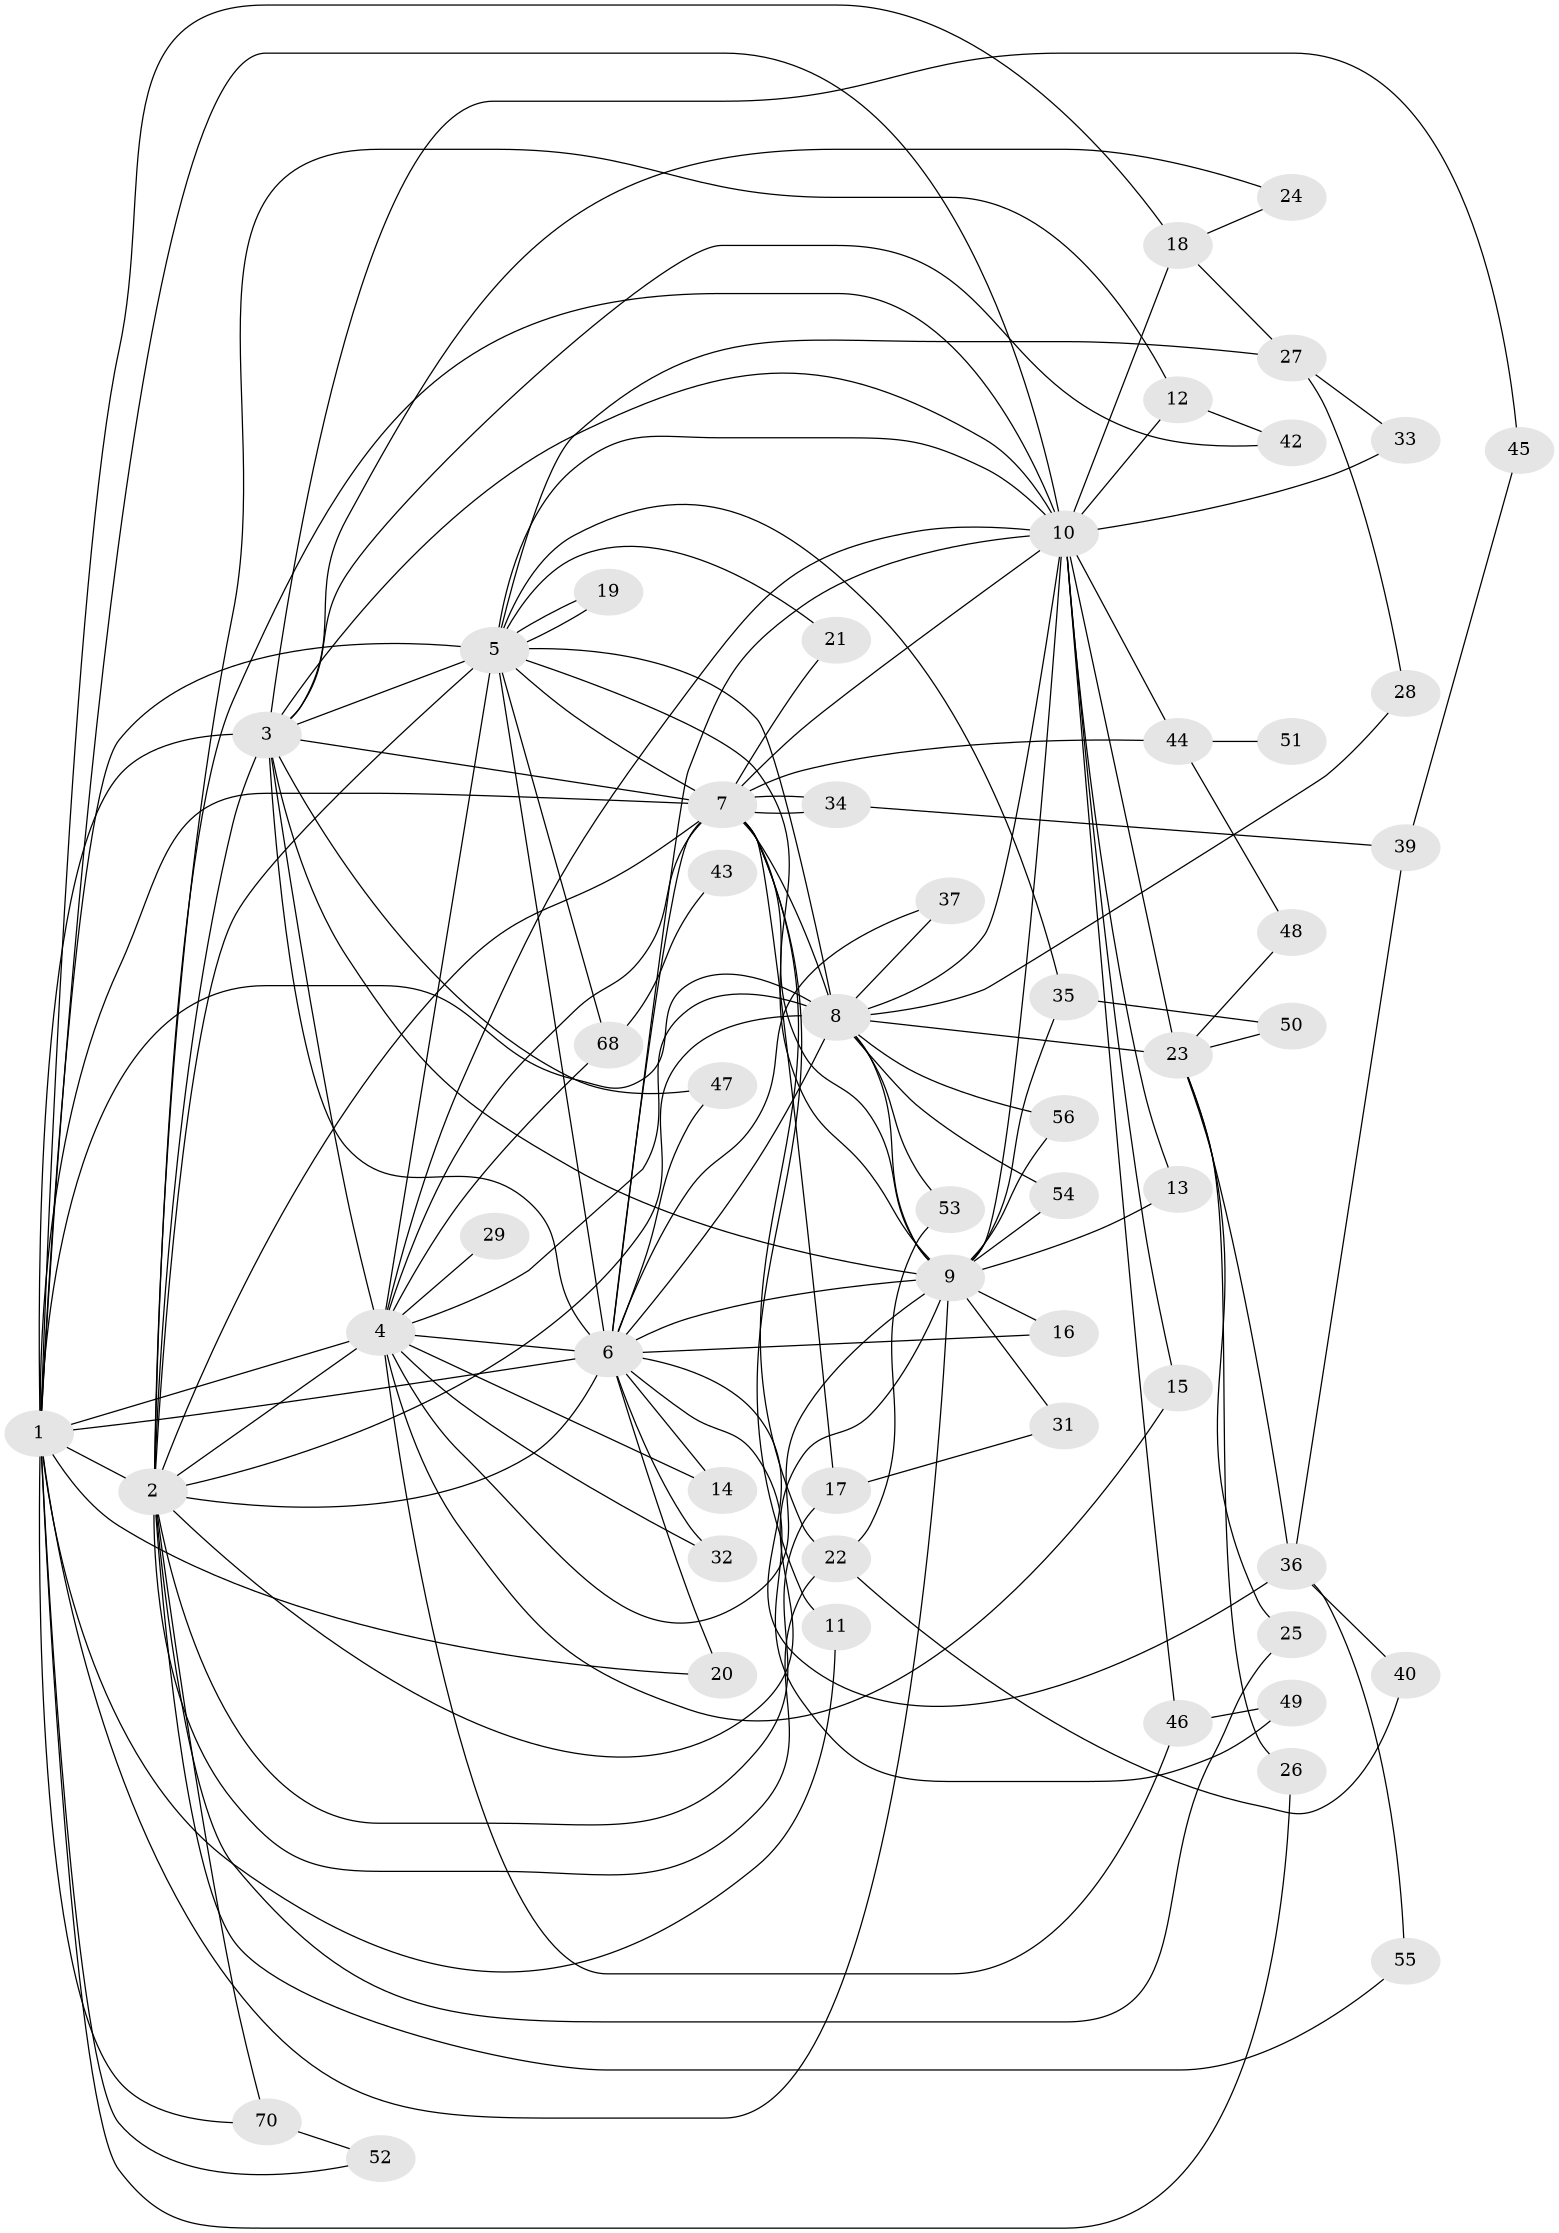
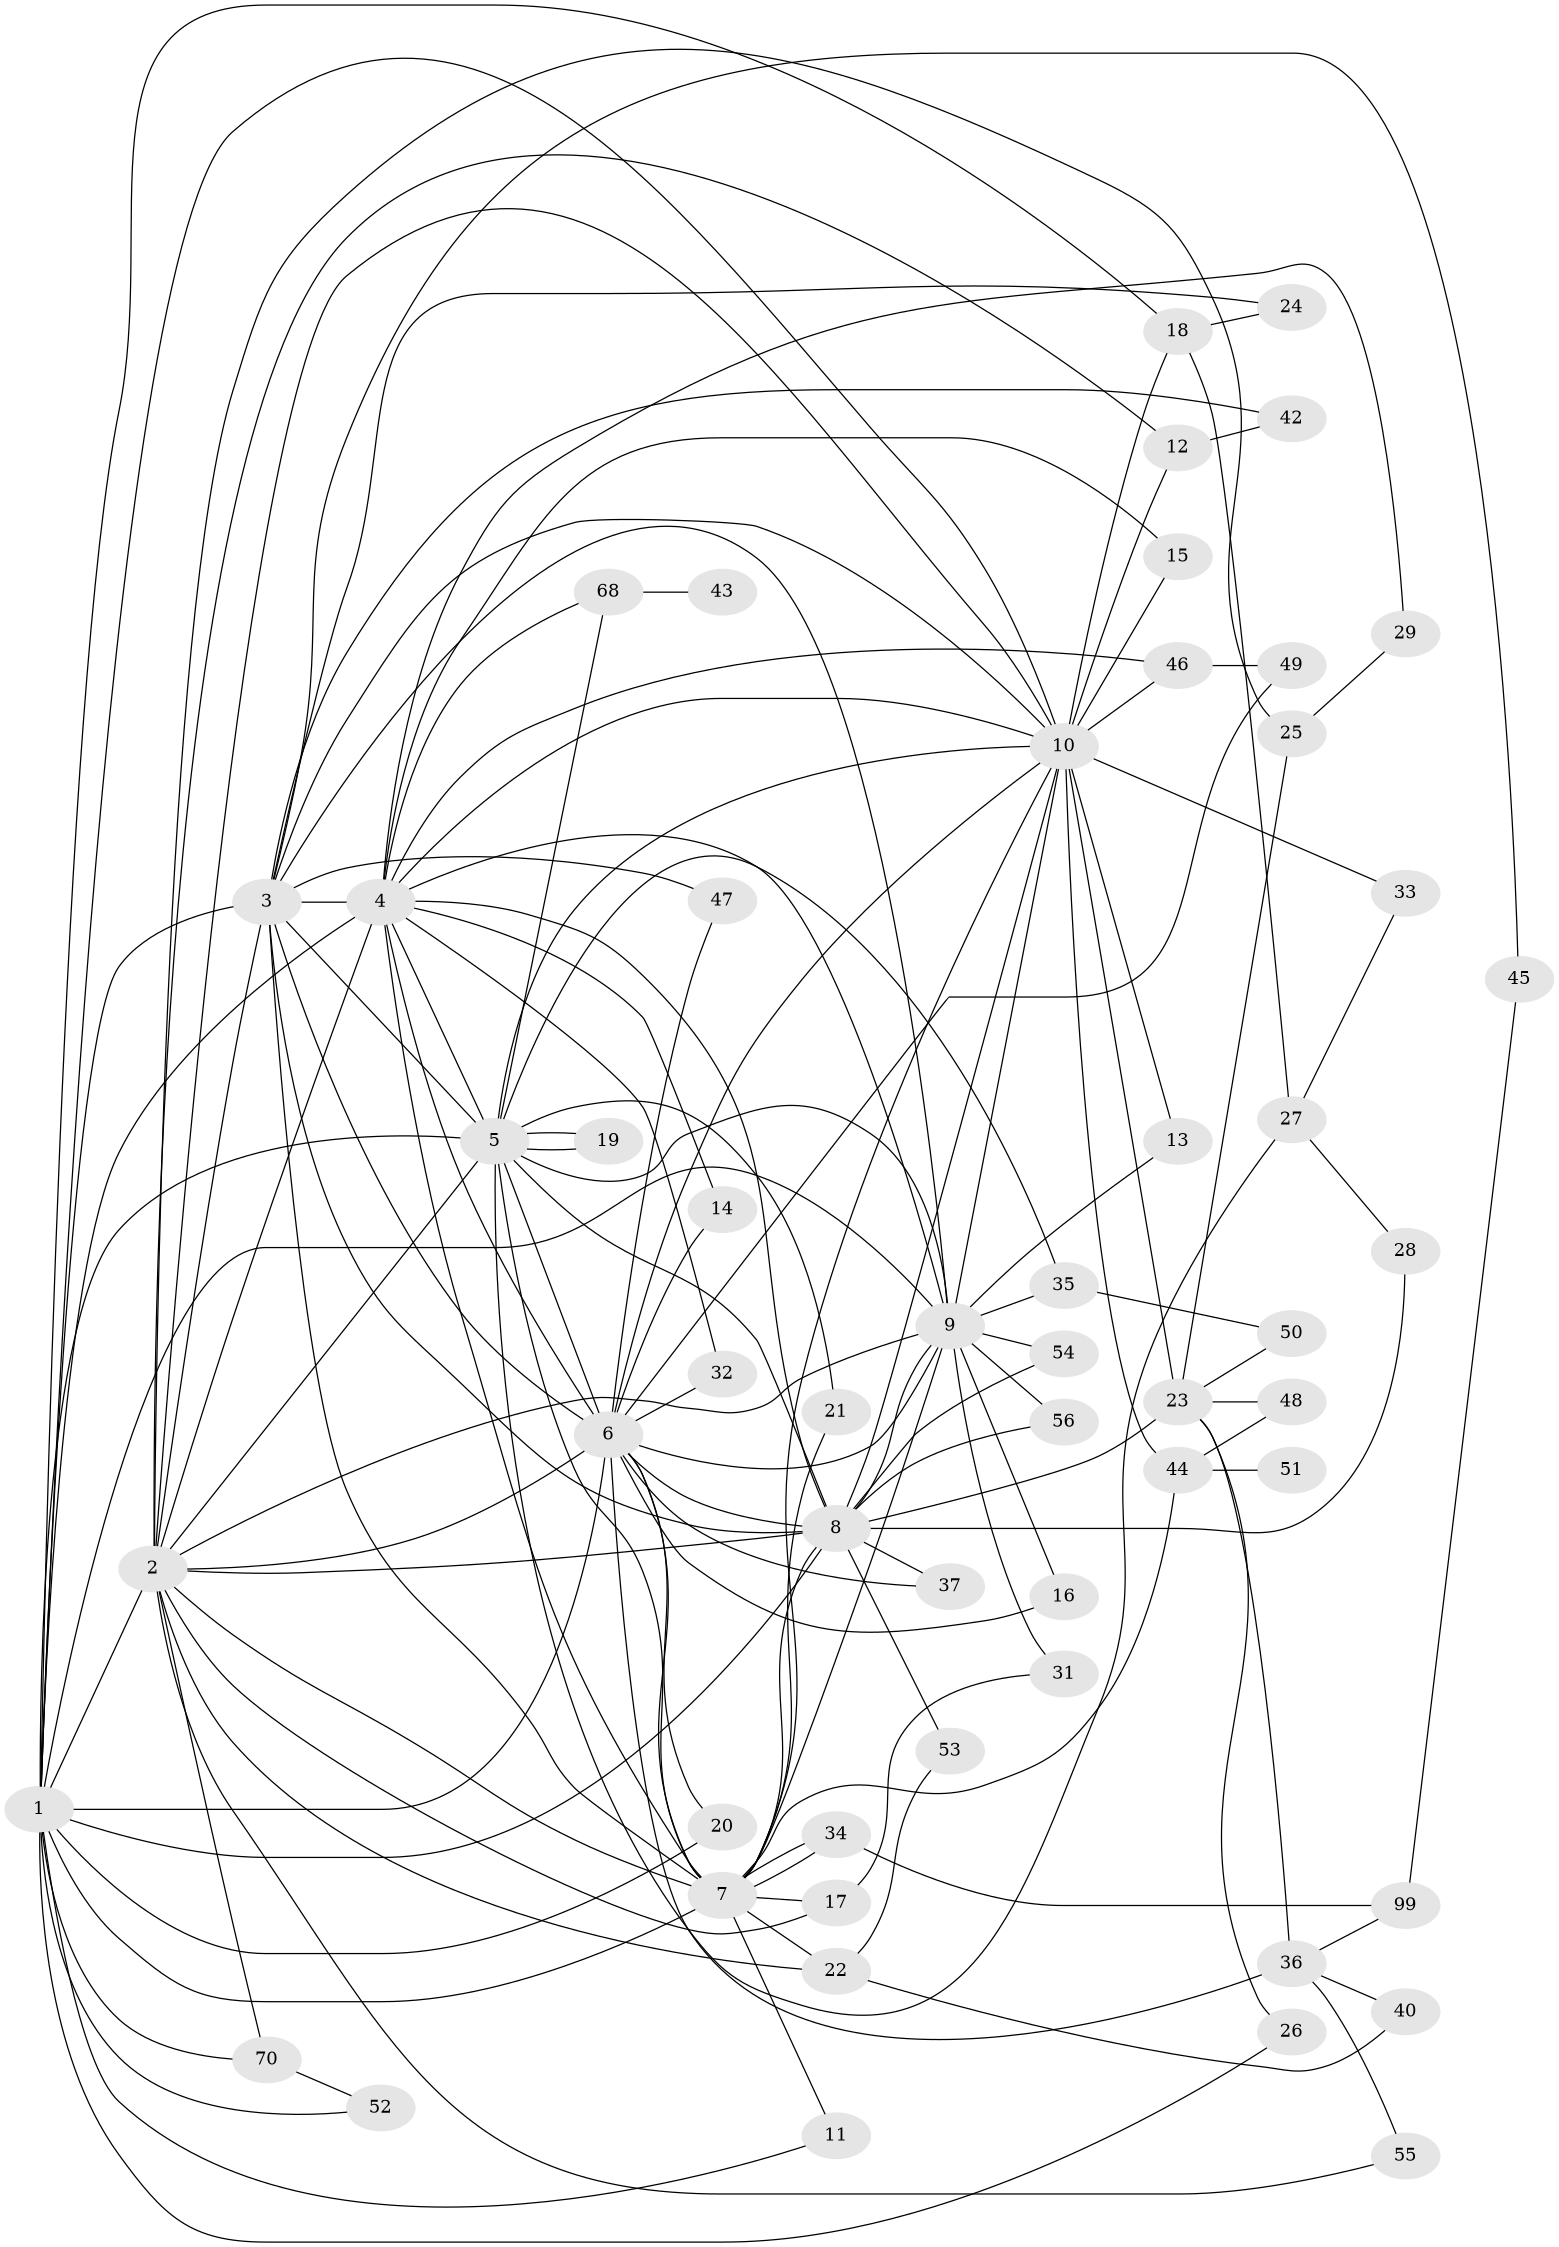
none -> (1349, 684)
(1406, 848) -> (1406, 1906)
none -> (416, 1341)
